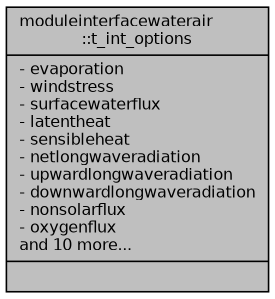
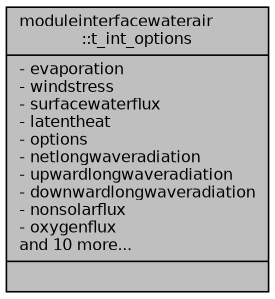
(75, 140) -> (54, 140)
